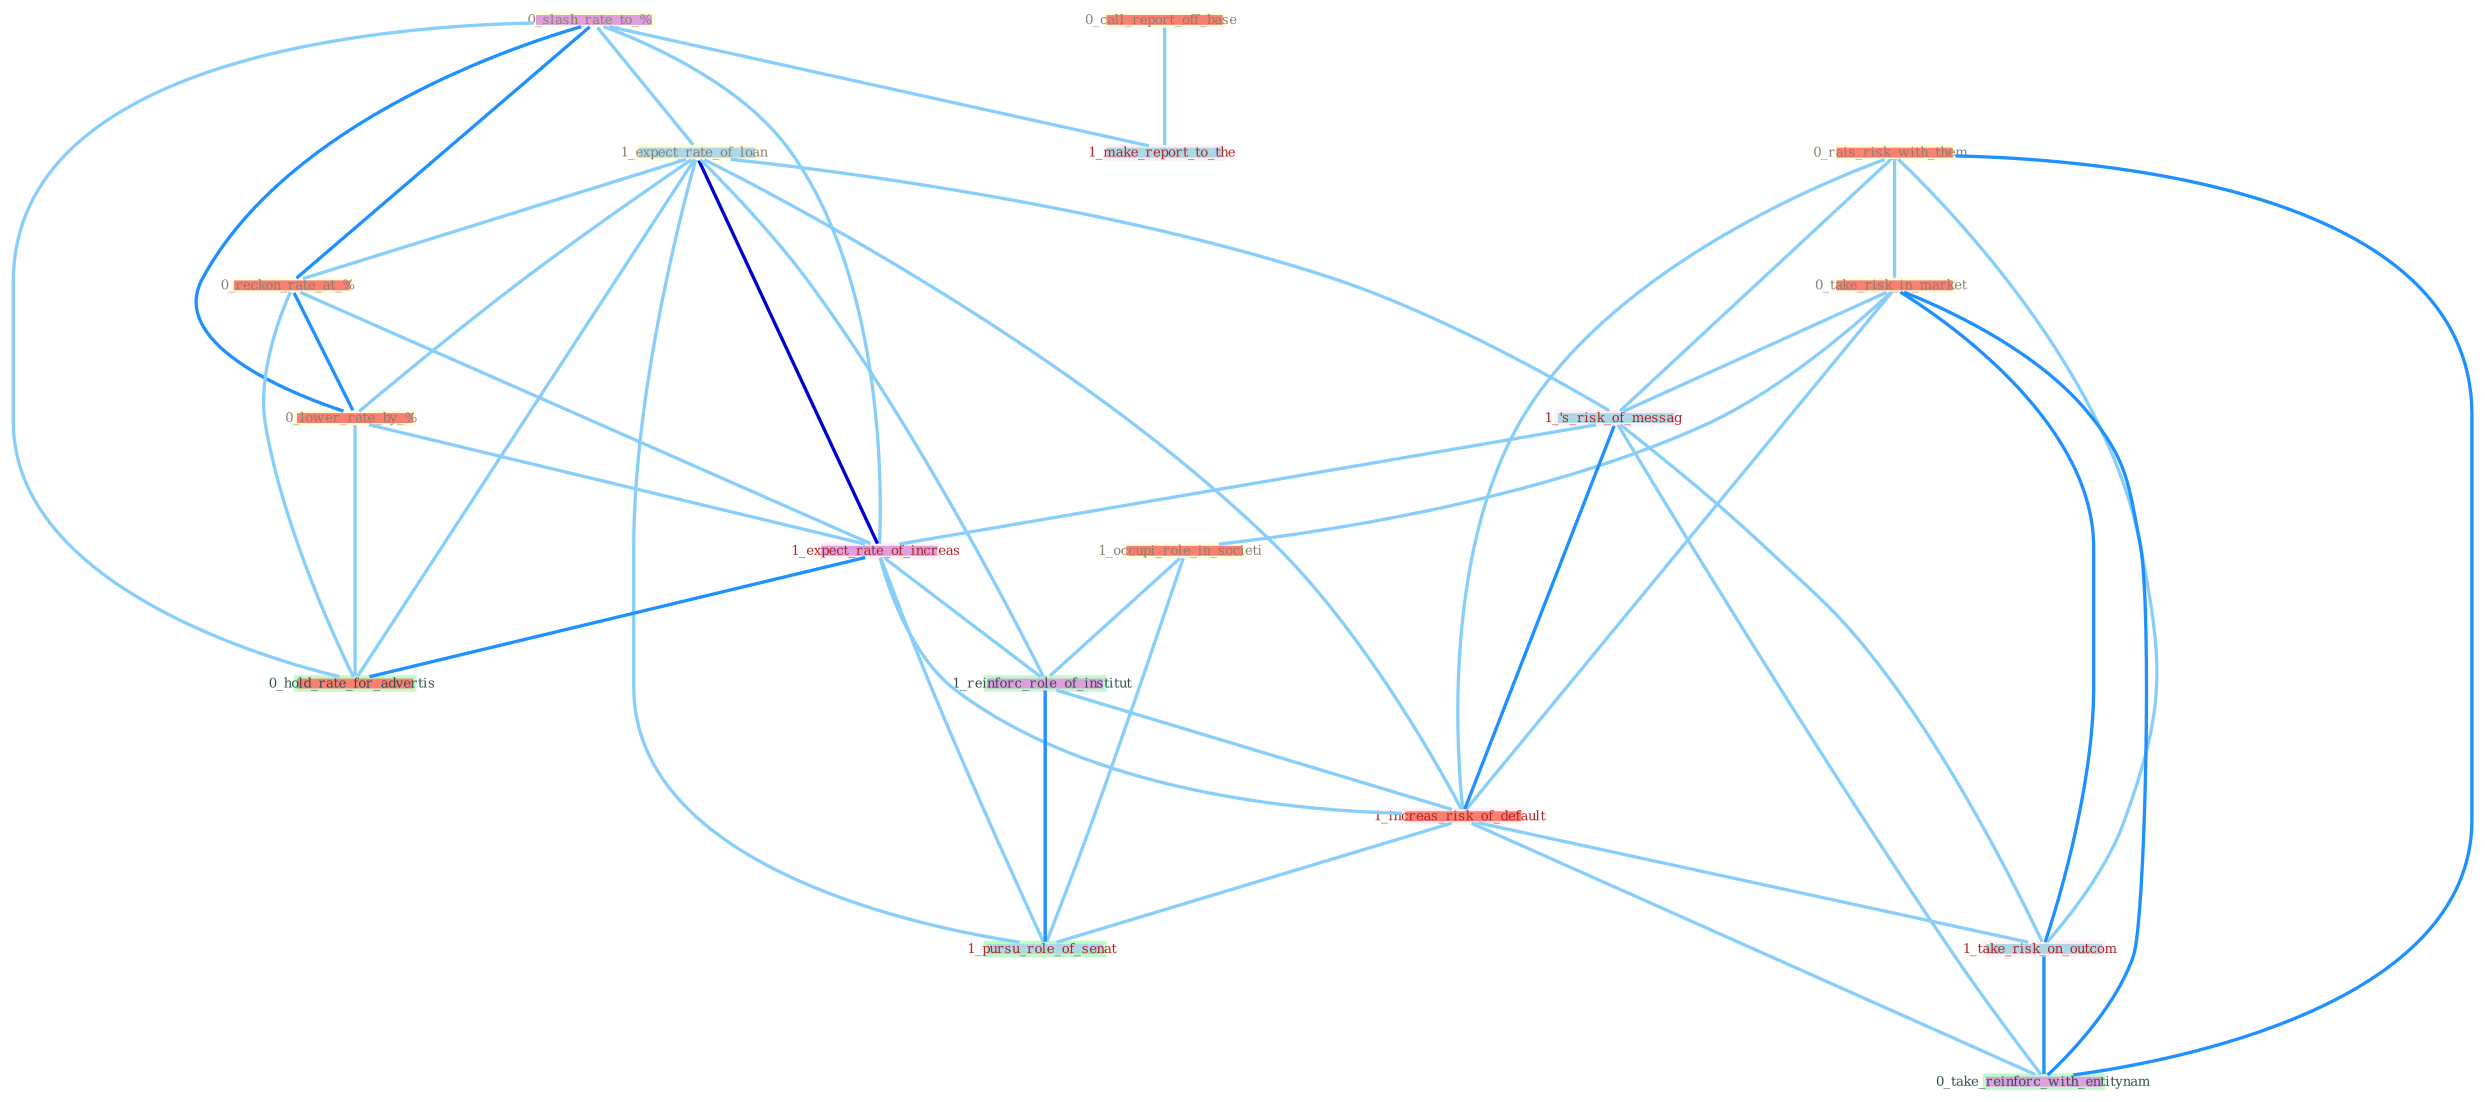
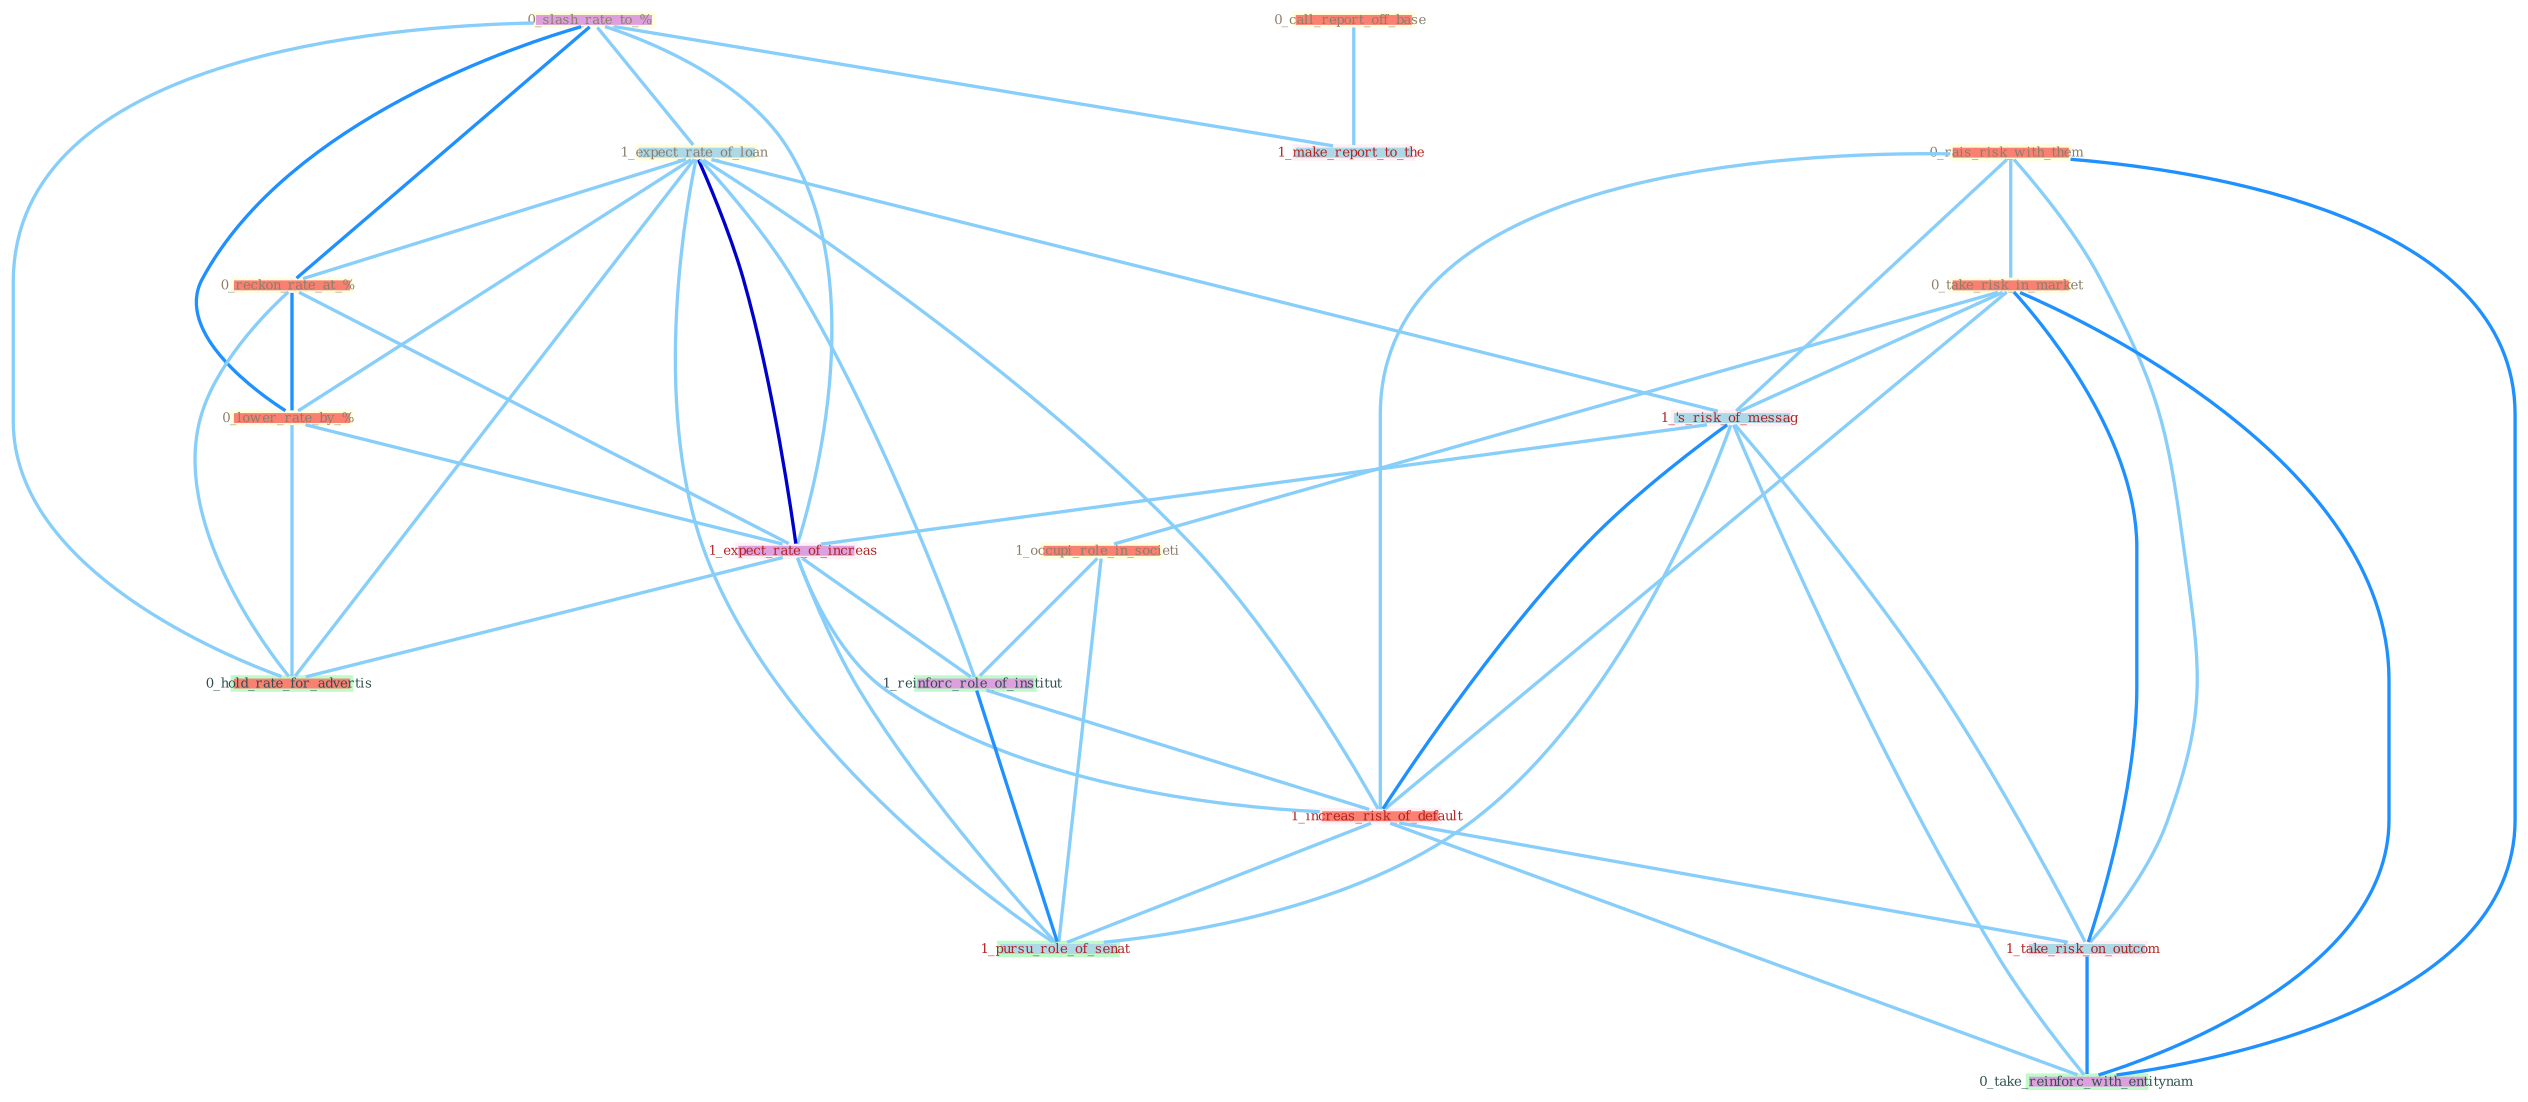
(605, 620) -> (544, 617)
none -> (1504, 792)
